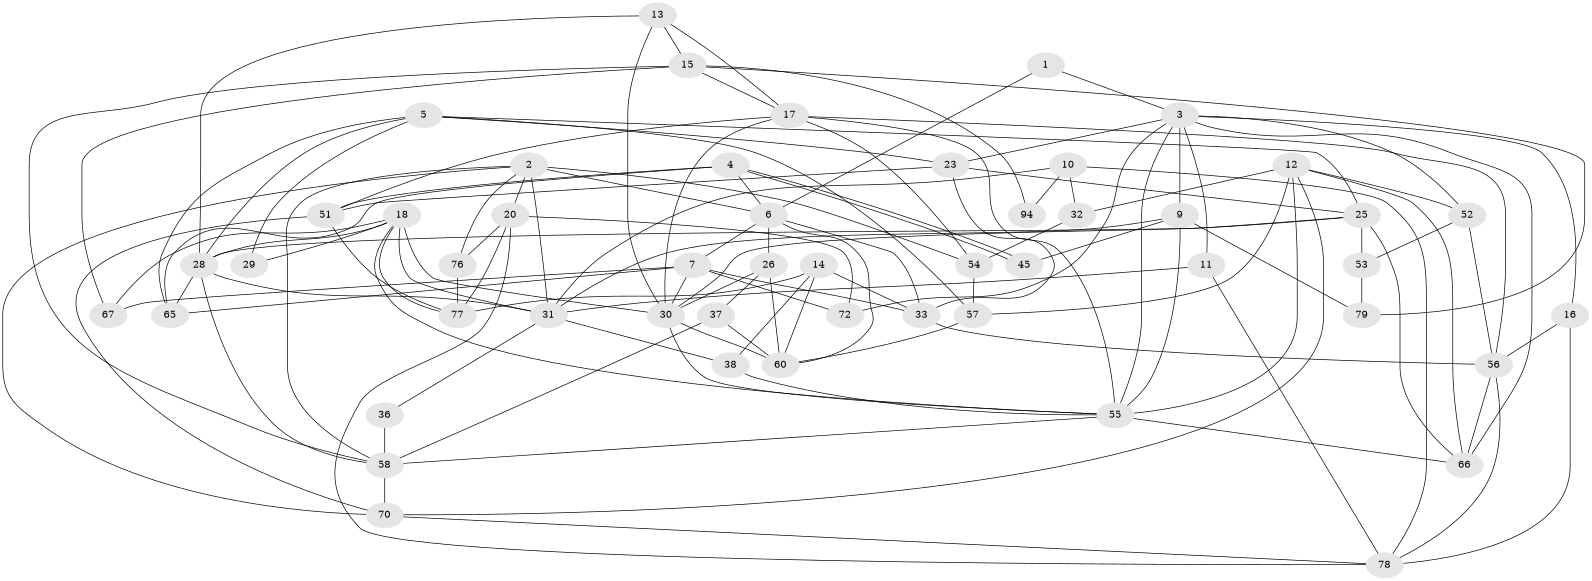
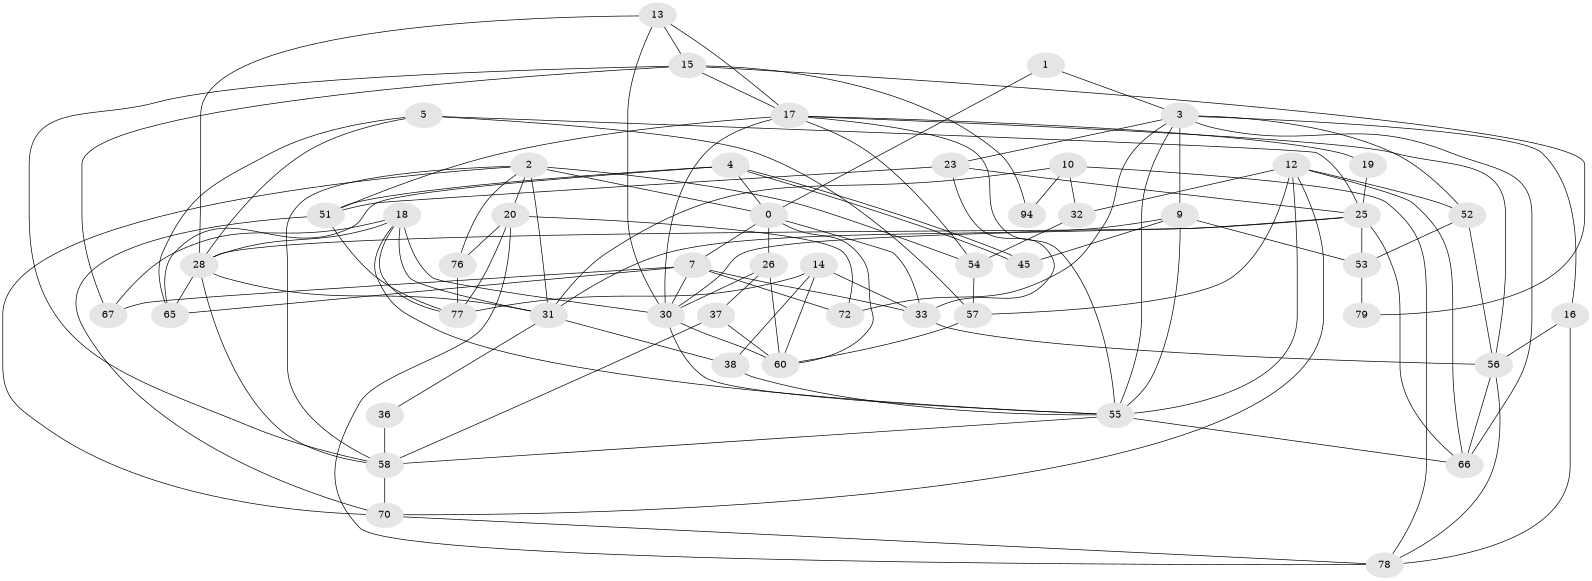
(700, 136) -> none
none -> (1368, 165)
(769, 215) -> (769, 215)
(249, 265) -> none
(1206, 265) -> none
(1271, 265) -> (1271, 240)
